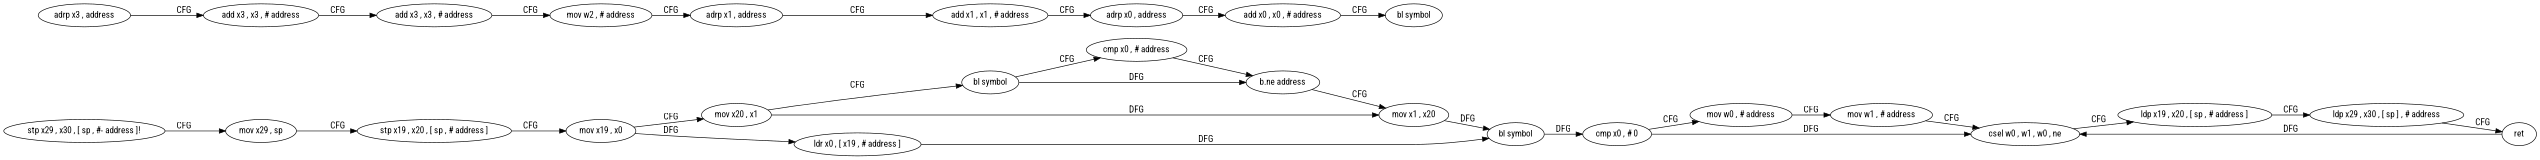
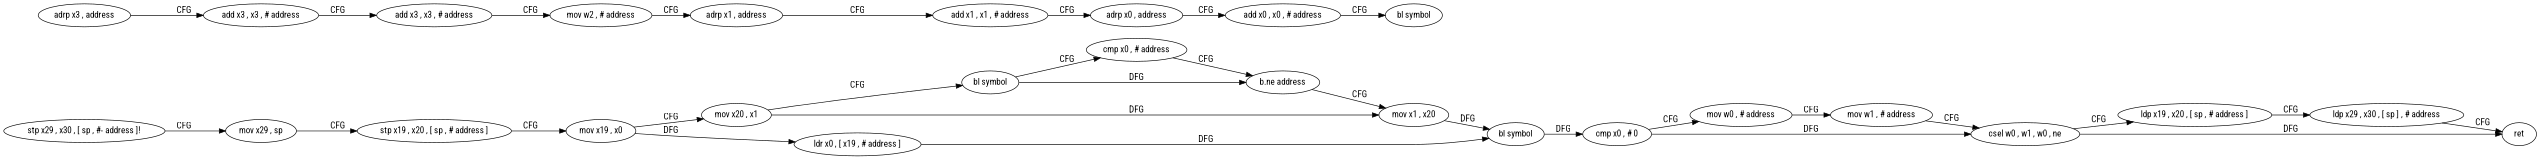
(2294, 134) -> (2288, 134)
